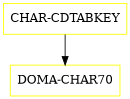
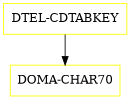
(65, 19) -> (65, 19)
